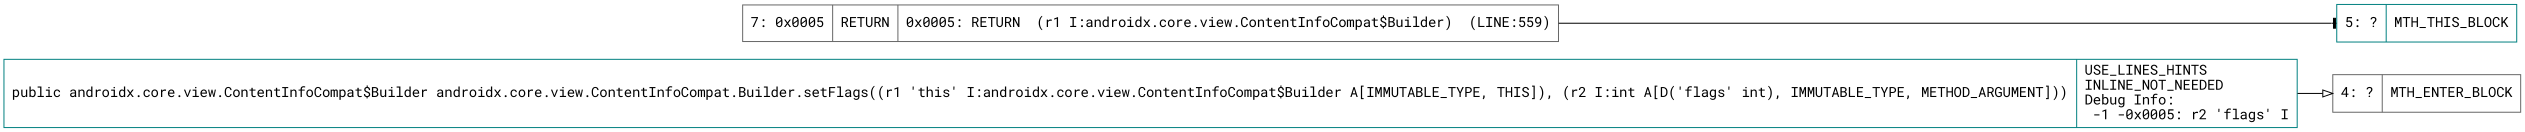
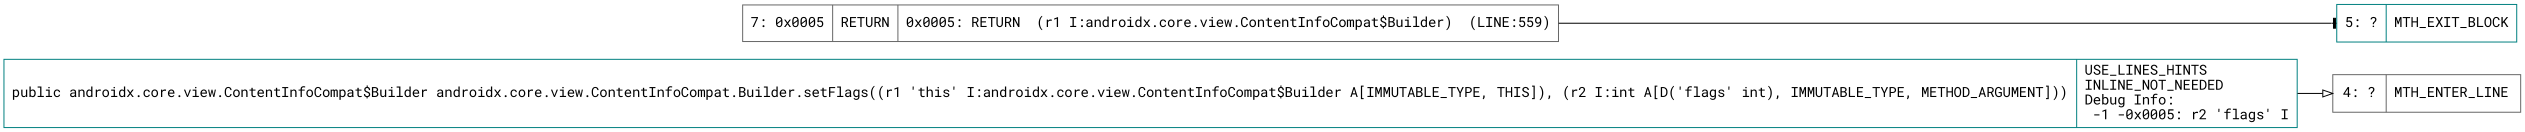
(2451, 23) -> (2451, 23)
(2451, 93) -> (2451, 93)
